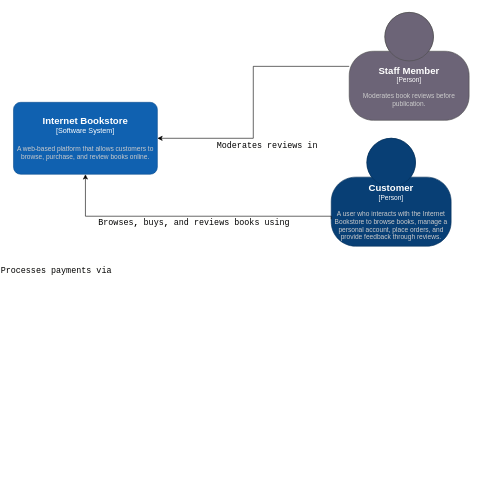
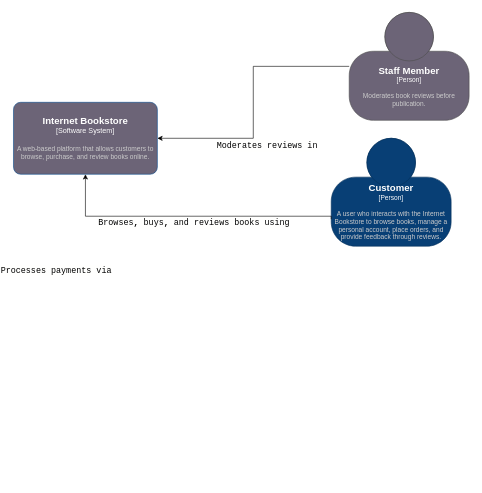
(86, 138) -> (86, 138)
